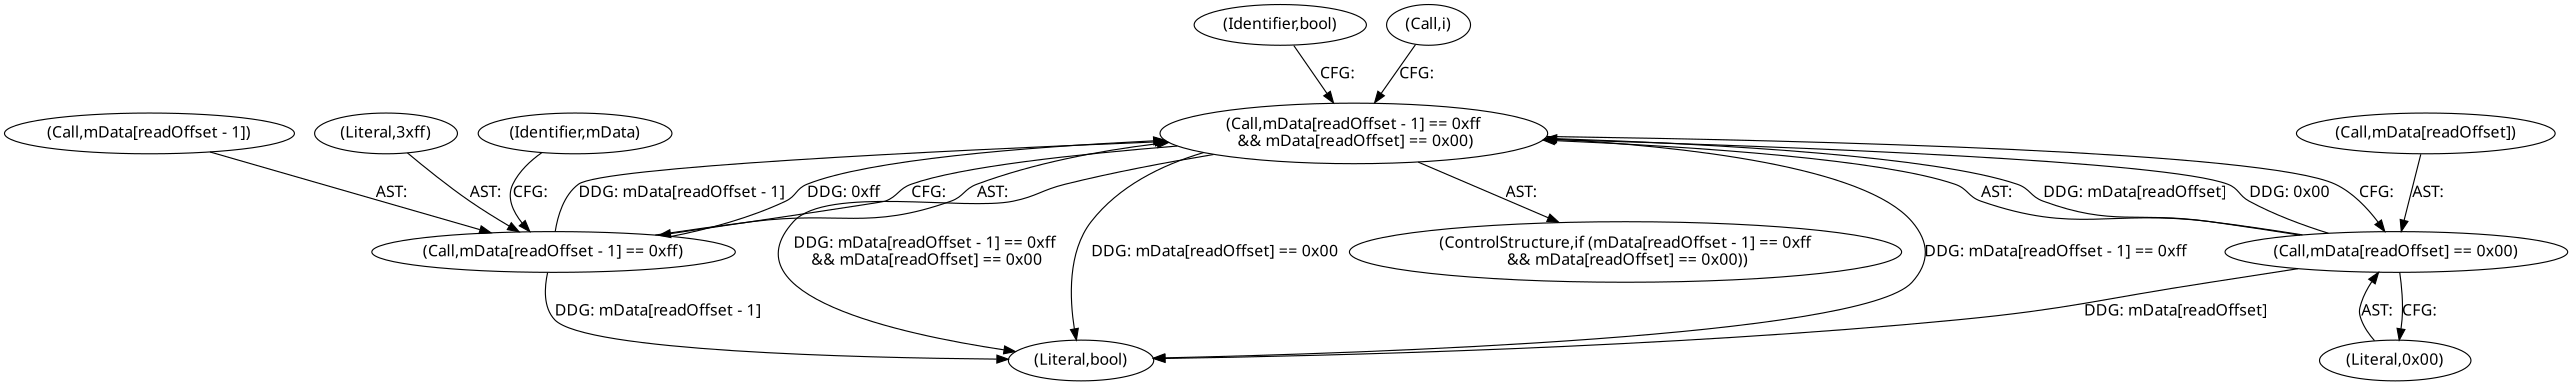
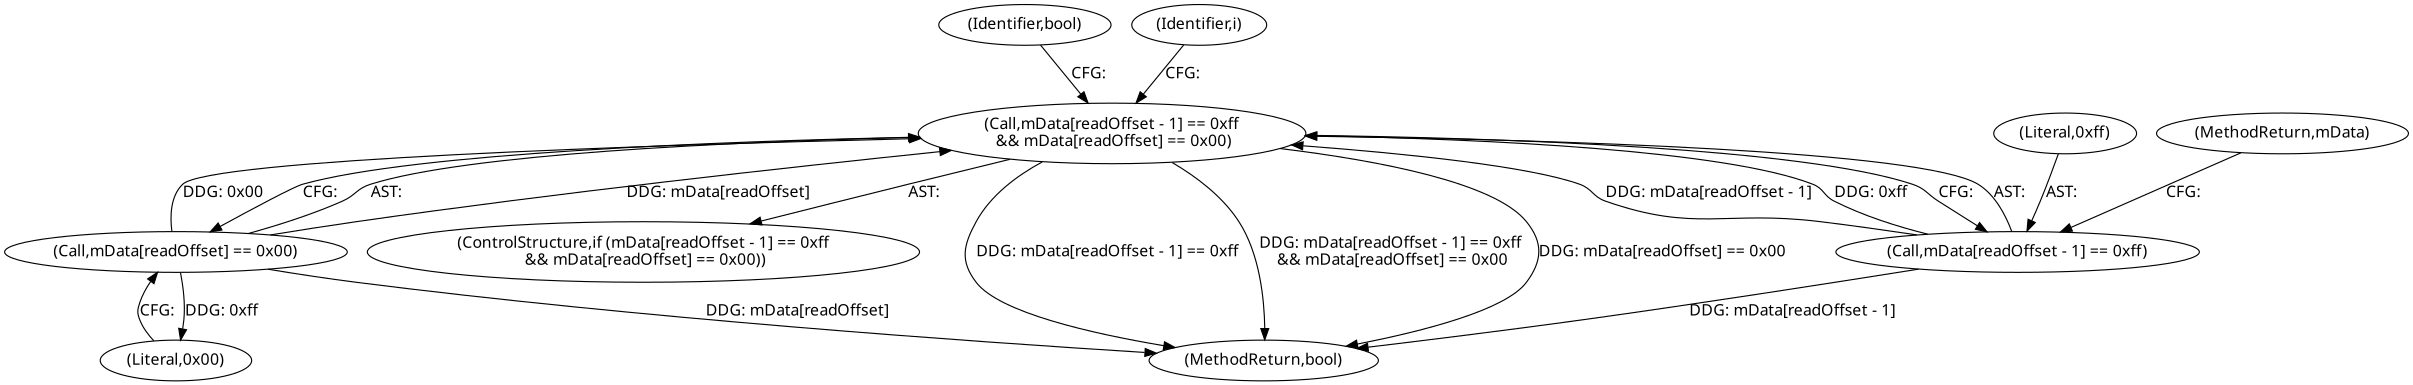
(1429, 25) -> (1199, 25)
(149, 133) -> none
(386, 133) -> (2065, 133)
(575, 133) -> (2282, 133)
(2426, 133) -> none
(2379, 311) -> (160, 311)
(2422, 311) -> (222, 311)
(1081, 361) -> (1264, 361)
